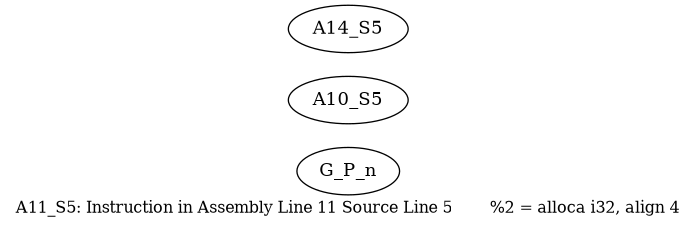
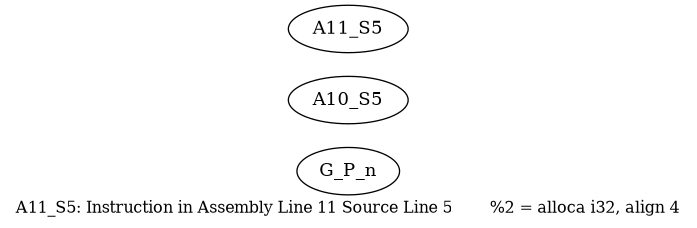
(348, 29) -> (348, 29)
